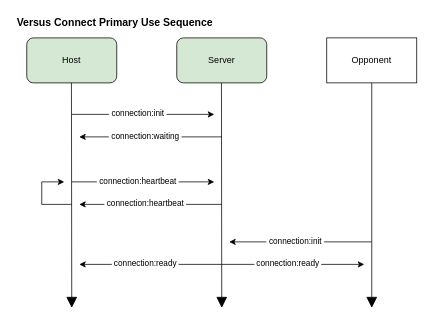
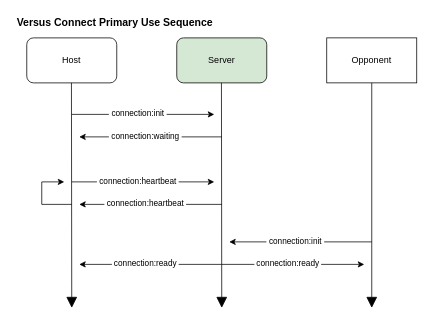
(72, 60) -> (72, 60)
